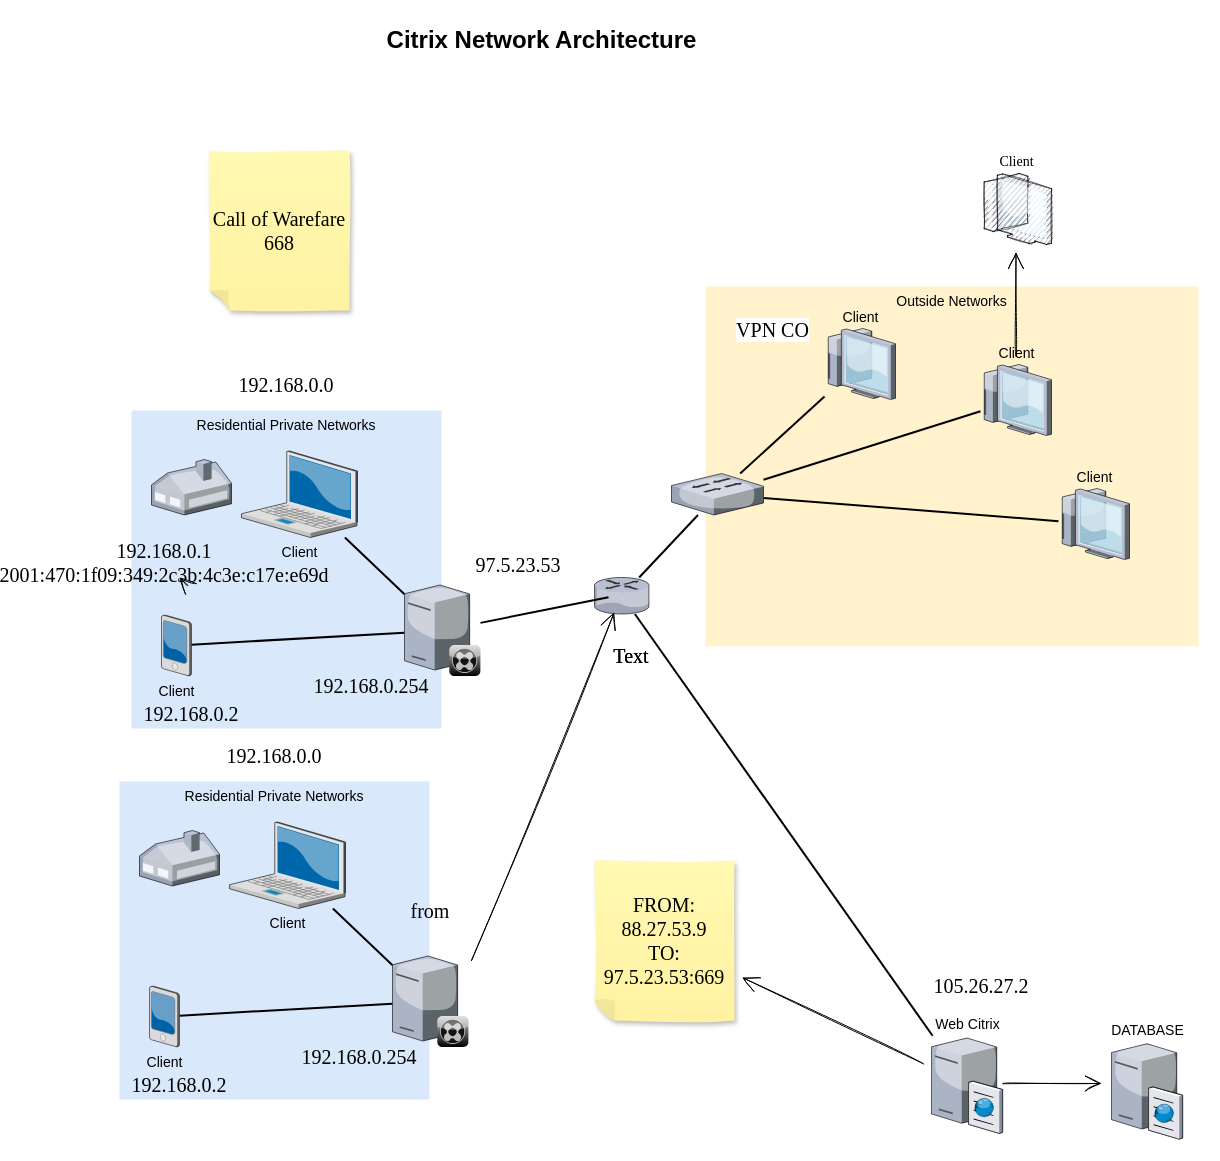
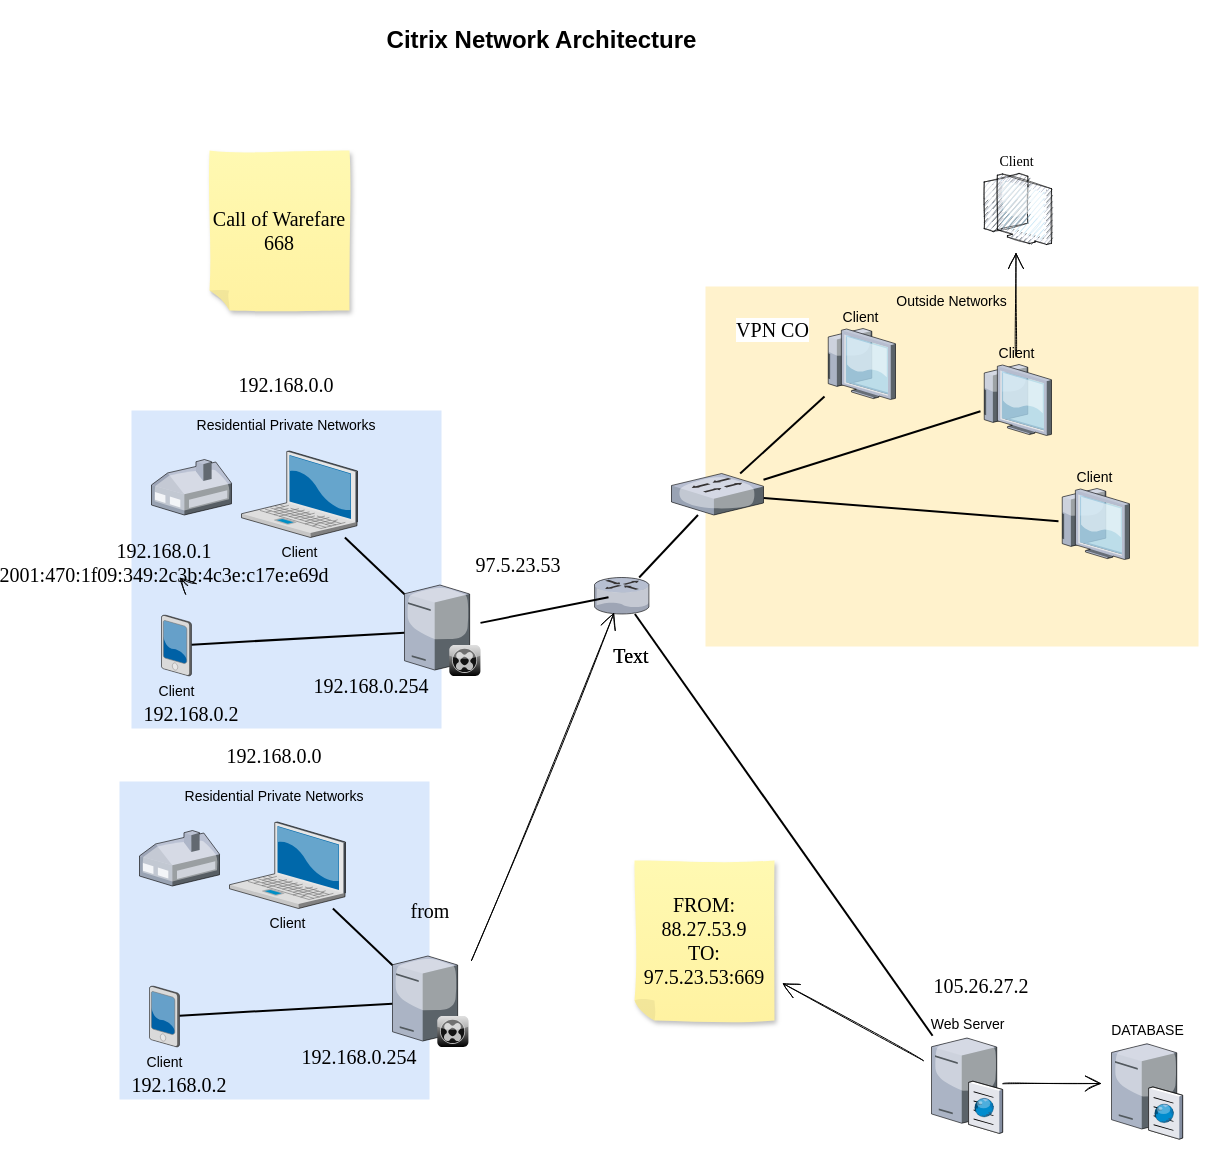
(665, 941) -> (705, 941)
(968, 1024) -> (968, 1024)
